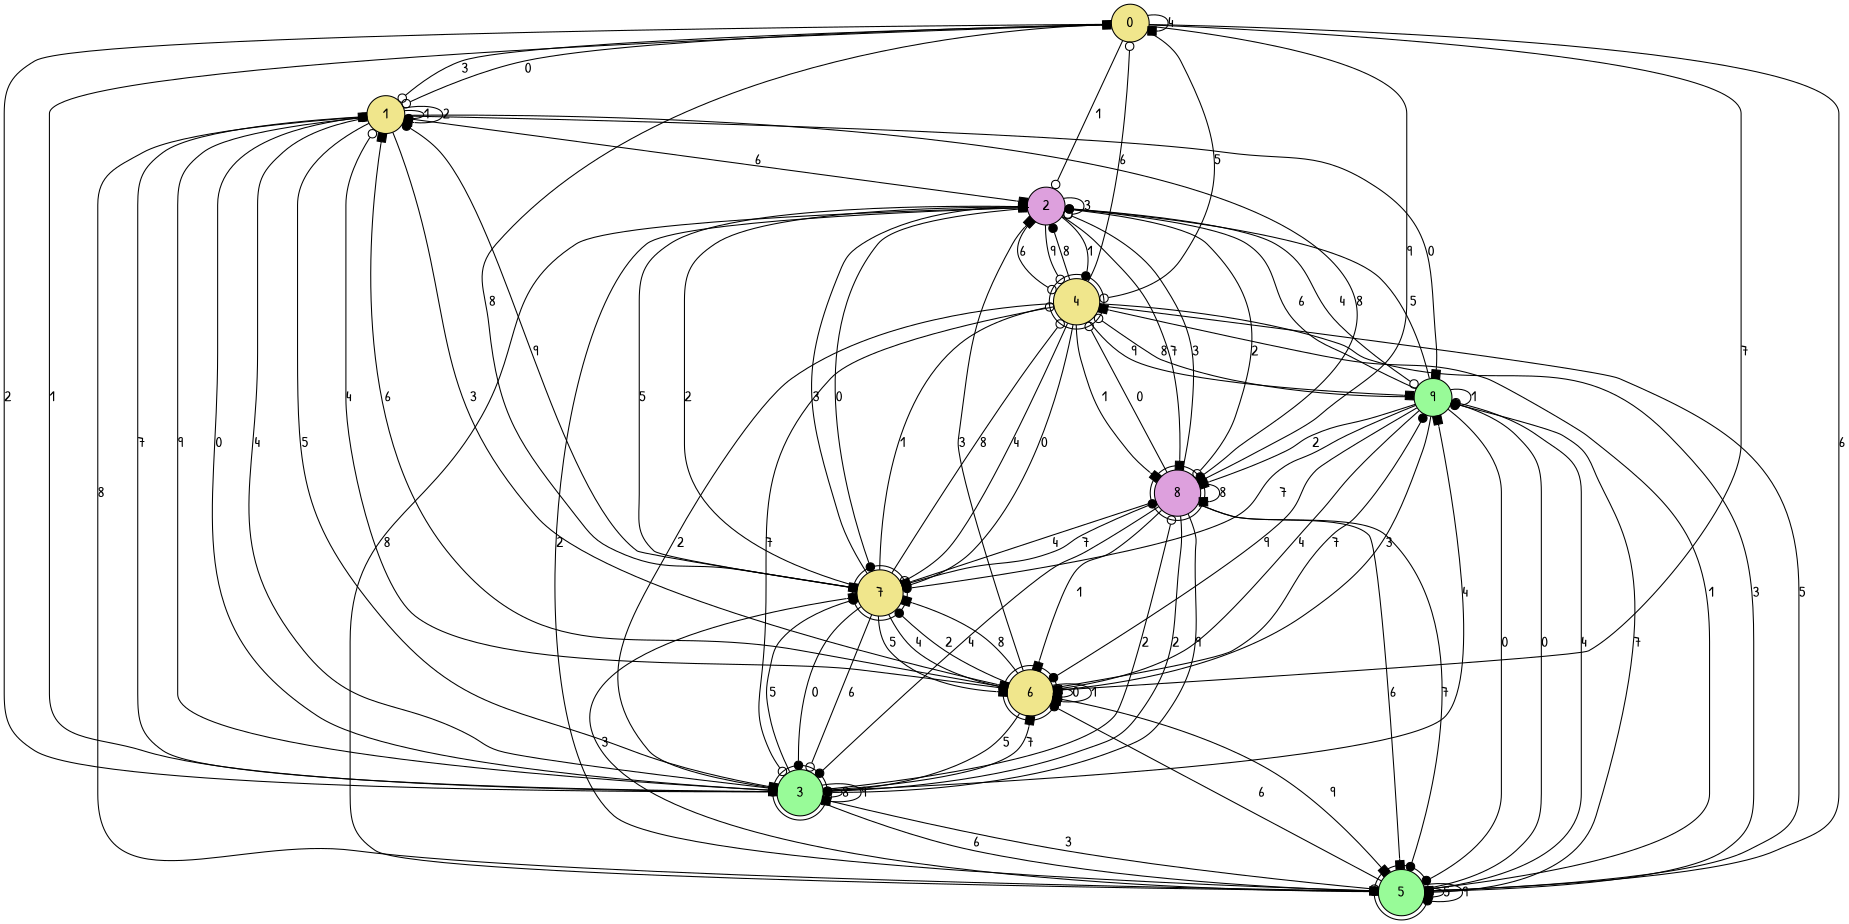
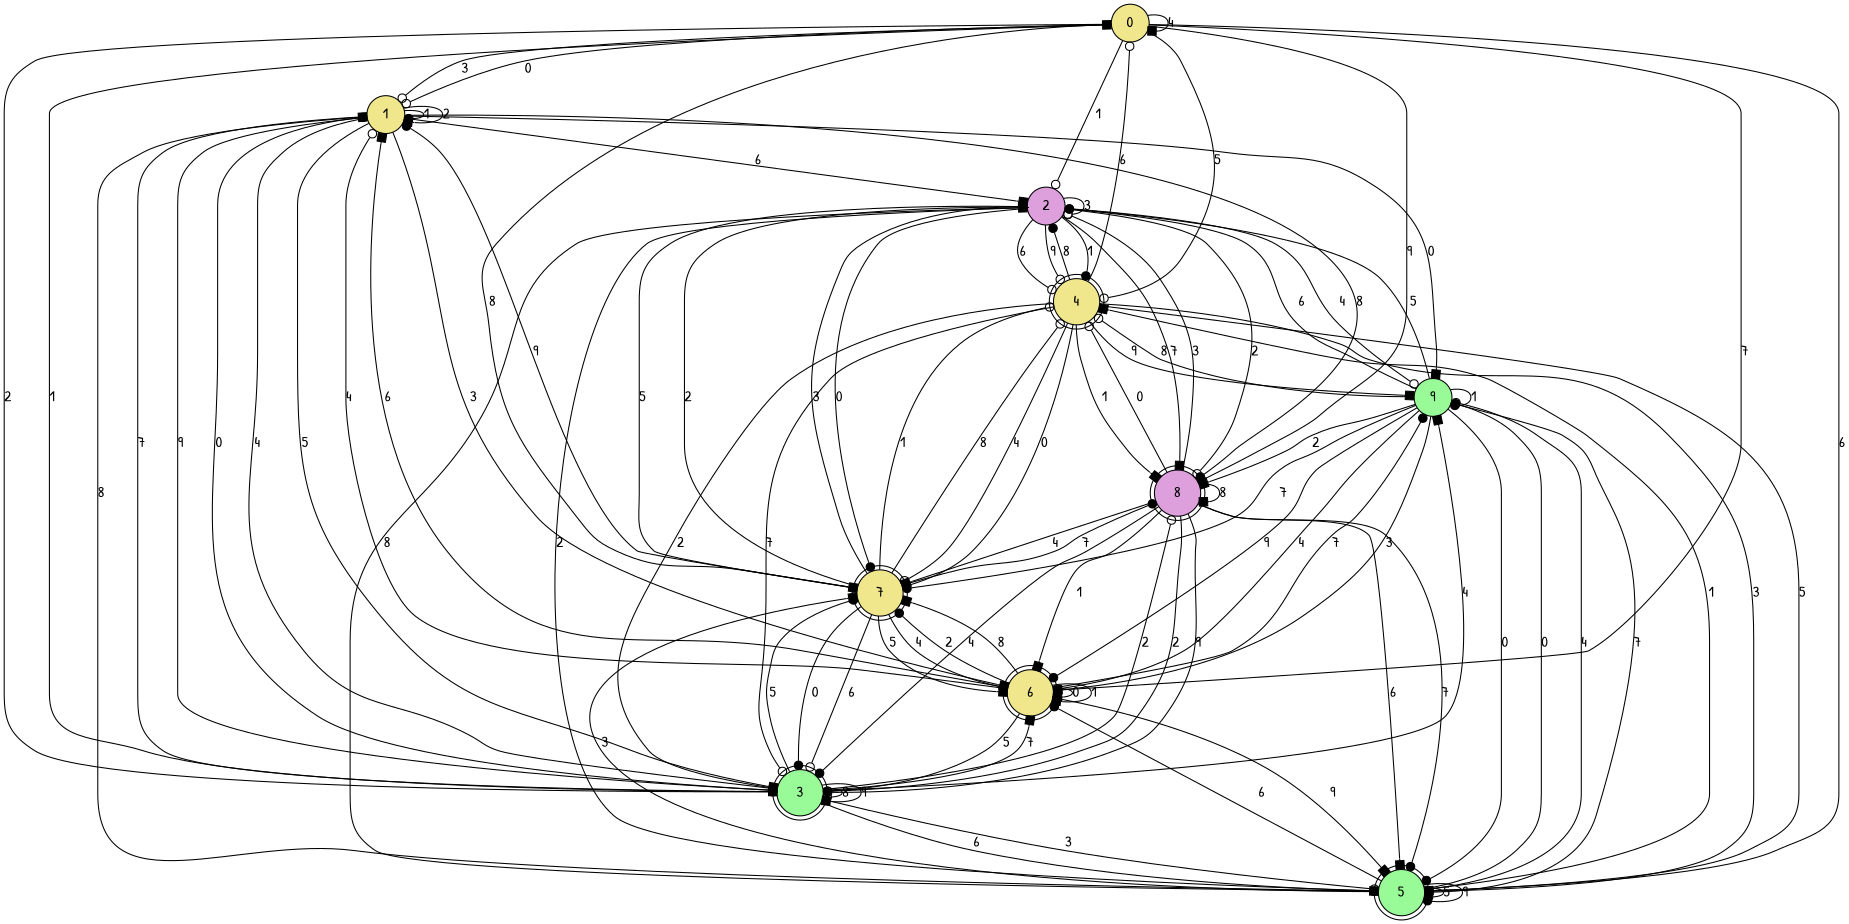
(958, 447) -> none
